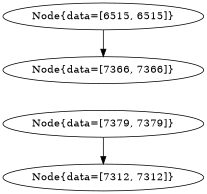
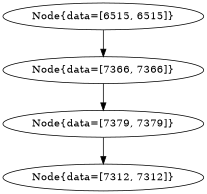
none -> (103, 93)
